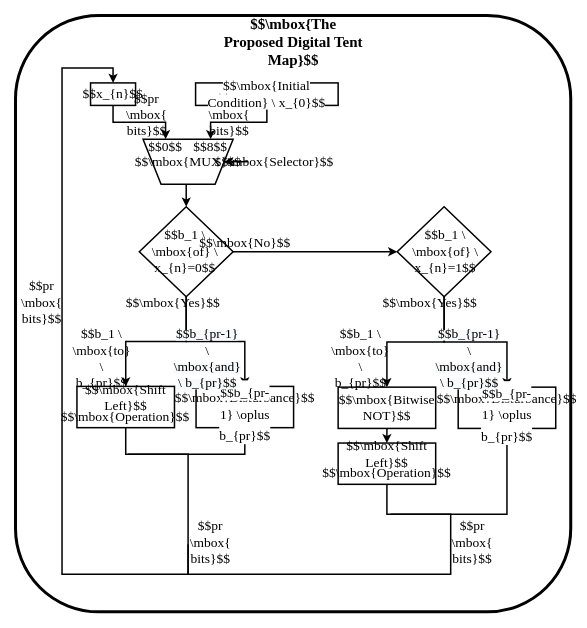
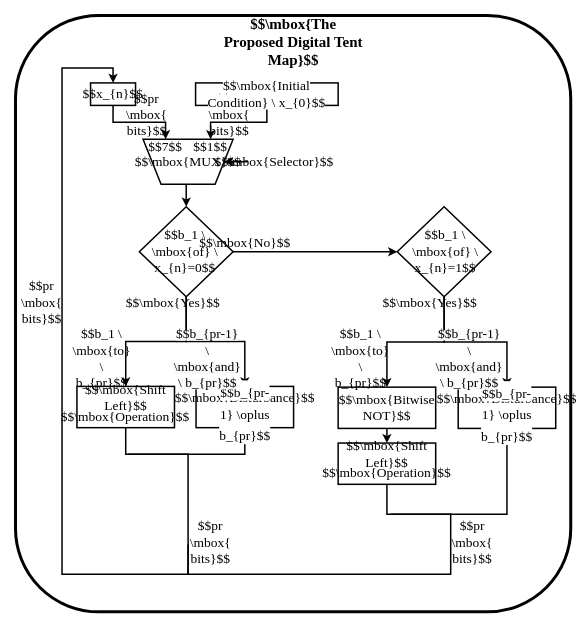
(165, 147) -> (165, 147)
(210, 147) -> (210, 147)
